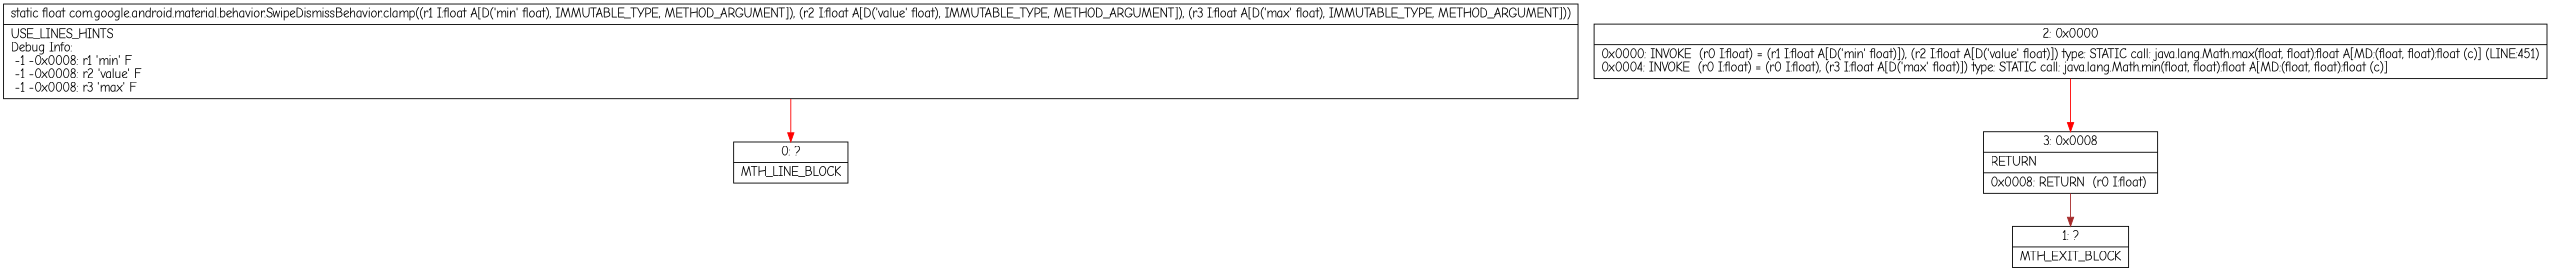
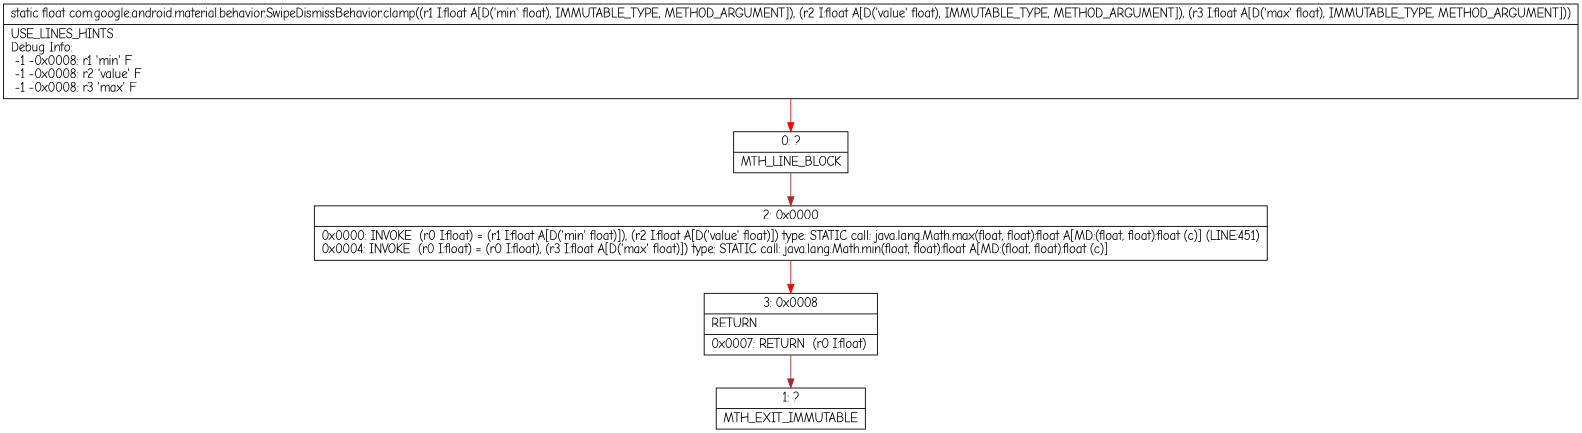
(2071, 183) -> (791, 344)
none -> (791, 185)
(2071, 257) -> (791, 418)
